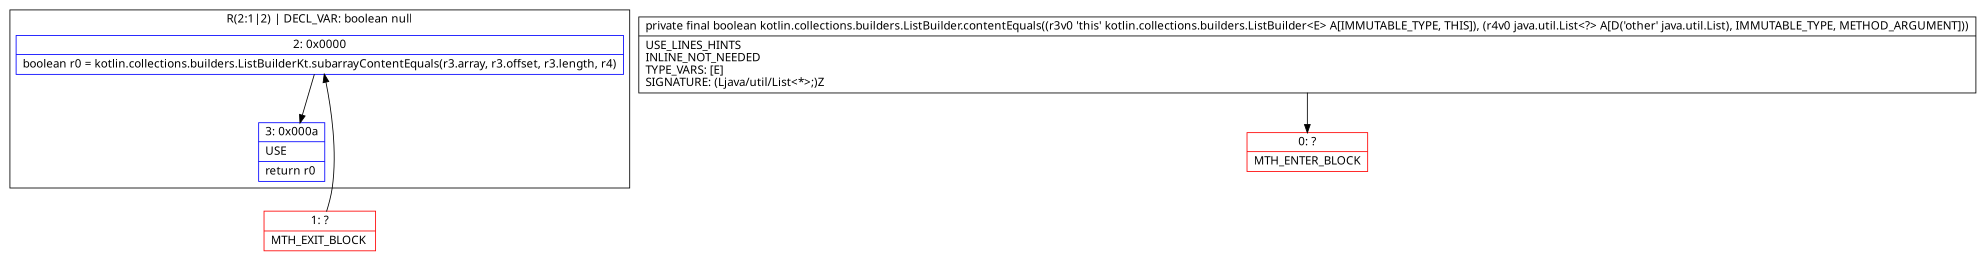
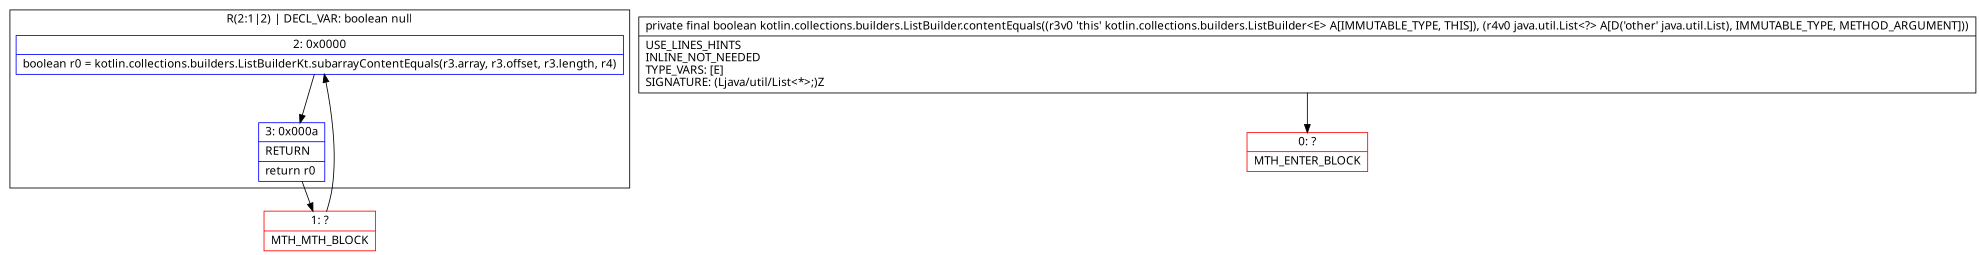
(276, 151) -> (288, 151)
none -> (306, 193)
(319, 240) -> (320, 240)
